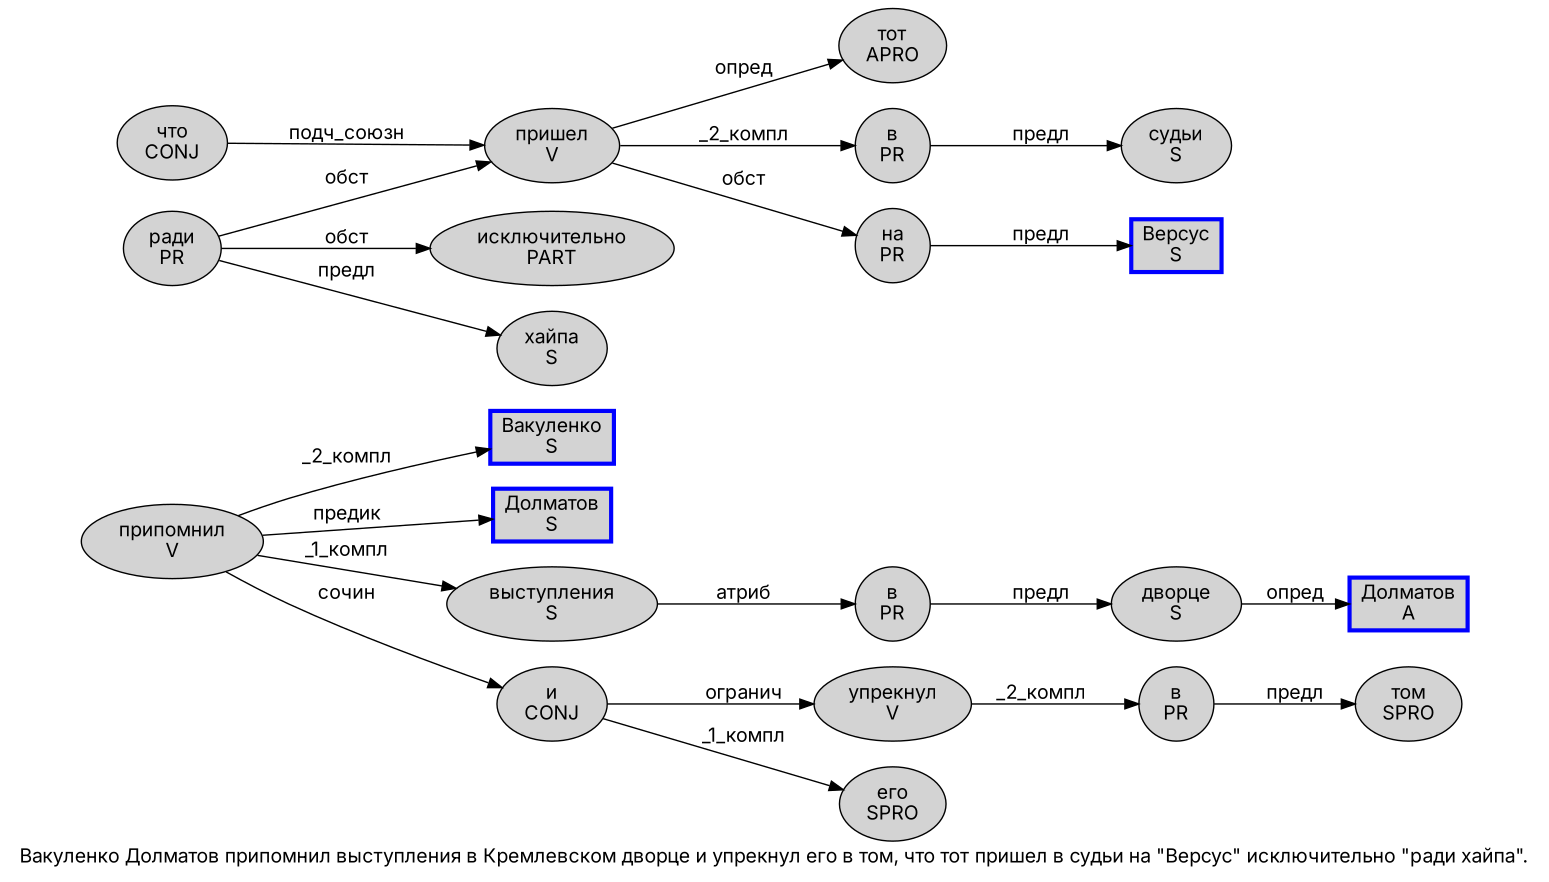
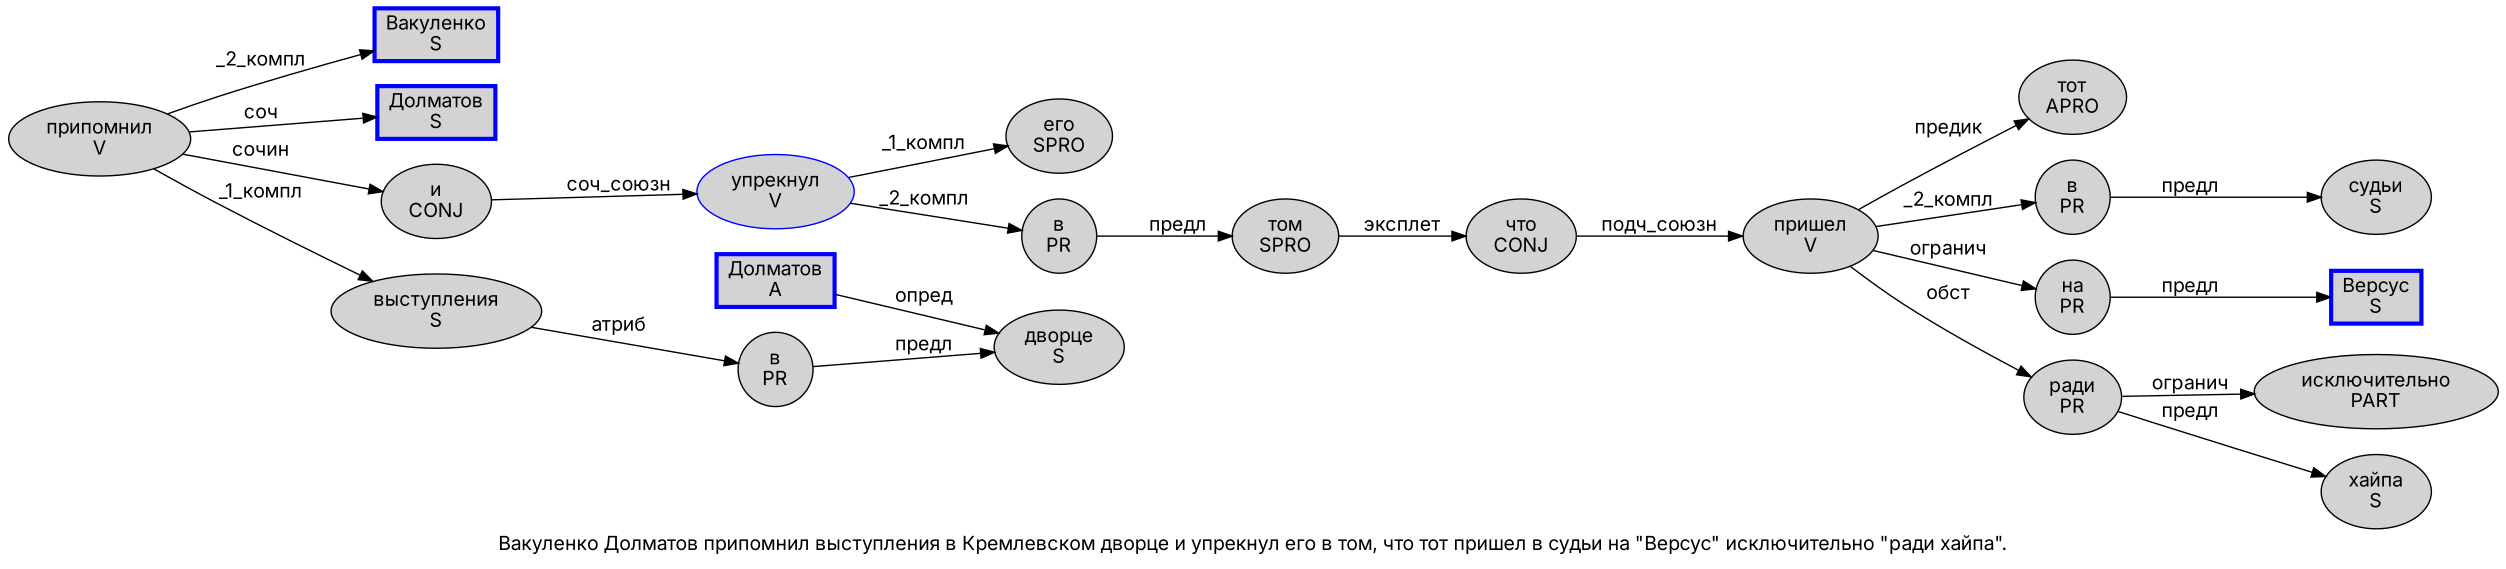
(744, 69) -> (1949, 128)
(744, 180) -> (1949, 249)
(348, 201) -> (1932, 322)
none -> (1395, 236)
(347, 238) -> (2191, 384)
(347, 514) -> (261, 113)
(1289, 604) -> (910, 312)
(744, 694) -> (619, 185)
(893, 704) -> (776, 192)
(716, 752) -> (921, 163)
